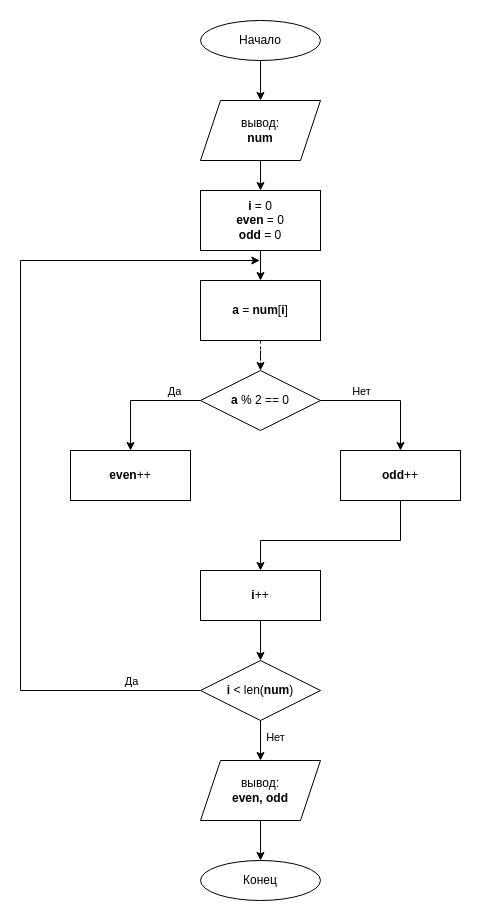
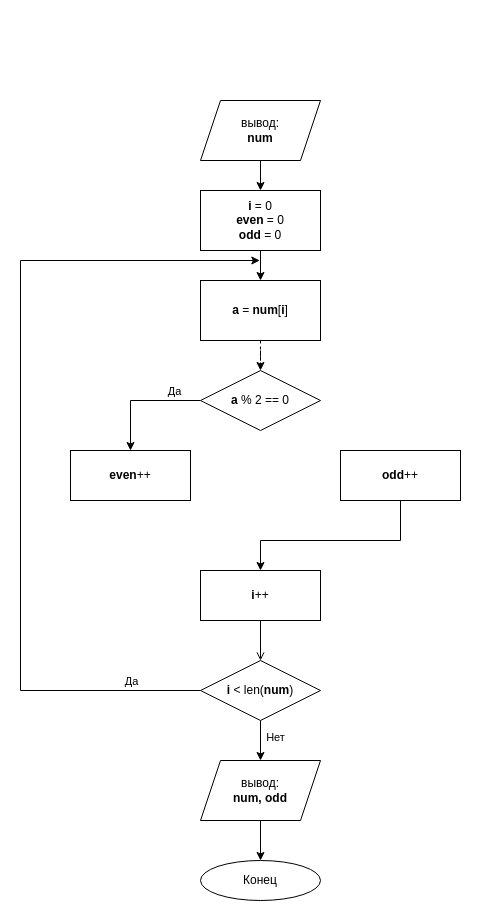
(261, 41) -> none
(261, 77) -> none
(382, 401) -> none
(261, 652) -> (261, 654)
(261, 791) -> (261, 791)
